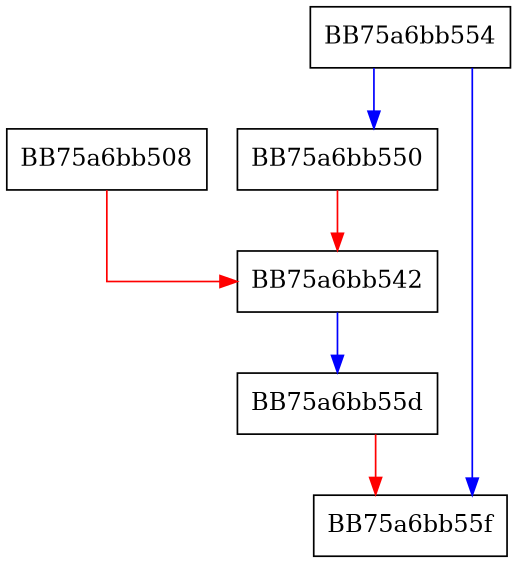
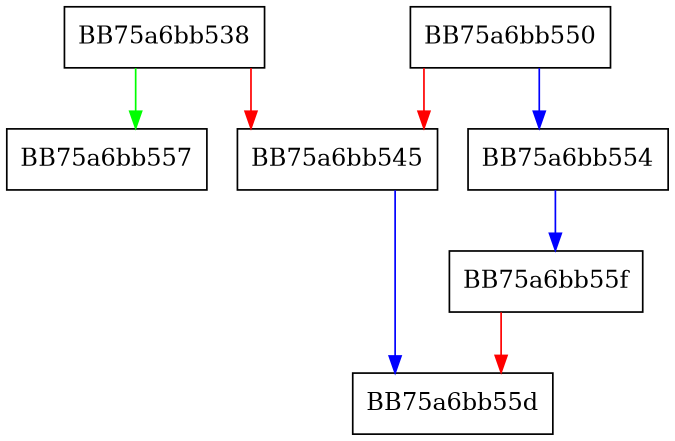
(374, 90) -> (539, 90)
none -> (107, 159)
(107, 159) -> (164, 37)
(337, 282) -> (337, 159)
(376, 456) -> (501, 334)
